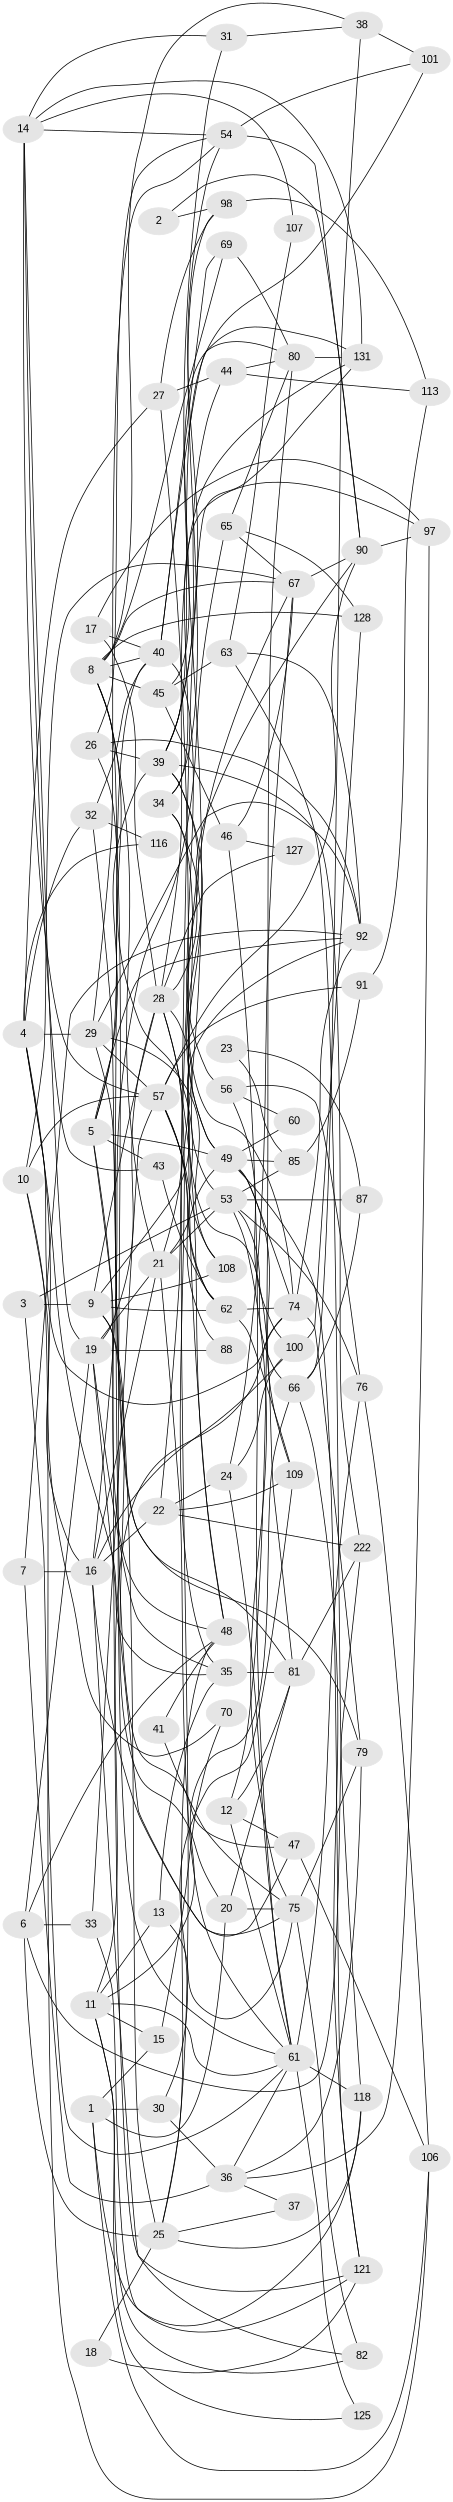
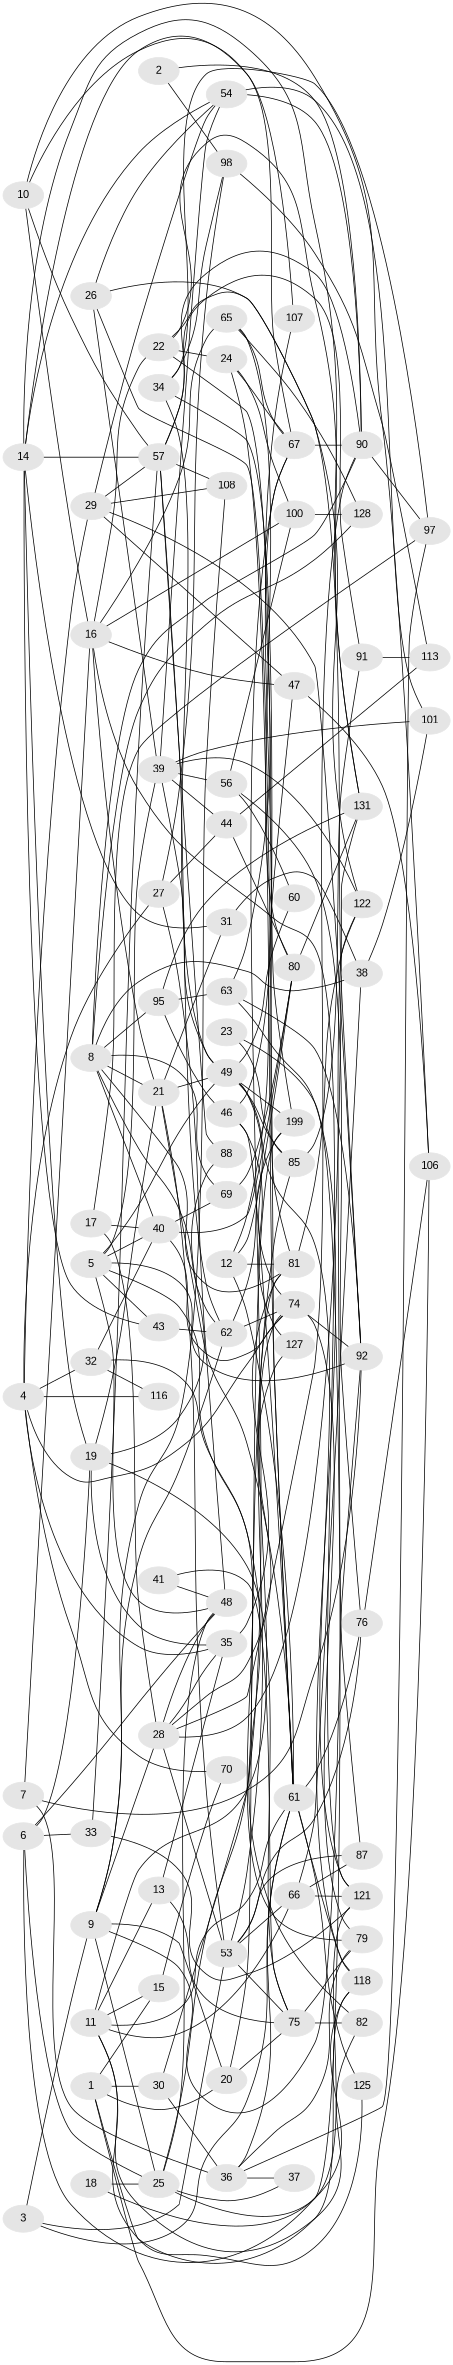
(159, 598) -> (128, 701)
(159, 694) -> (159, 1002)
(132, 1178) -> none
(294, 1475) -> (294, 1123)
(362, 1548) -> (362, 904)
